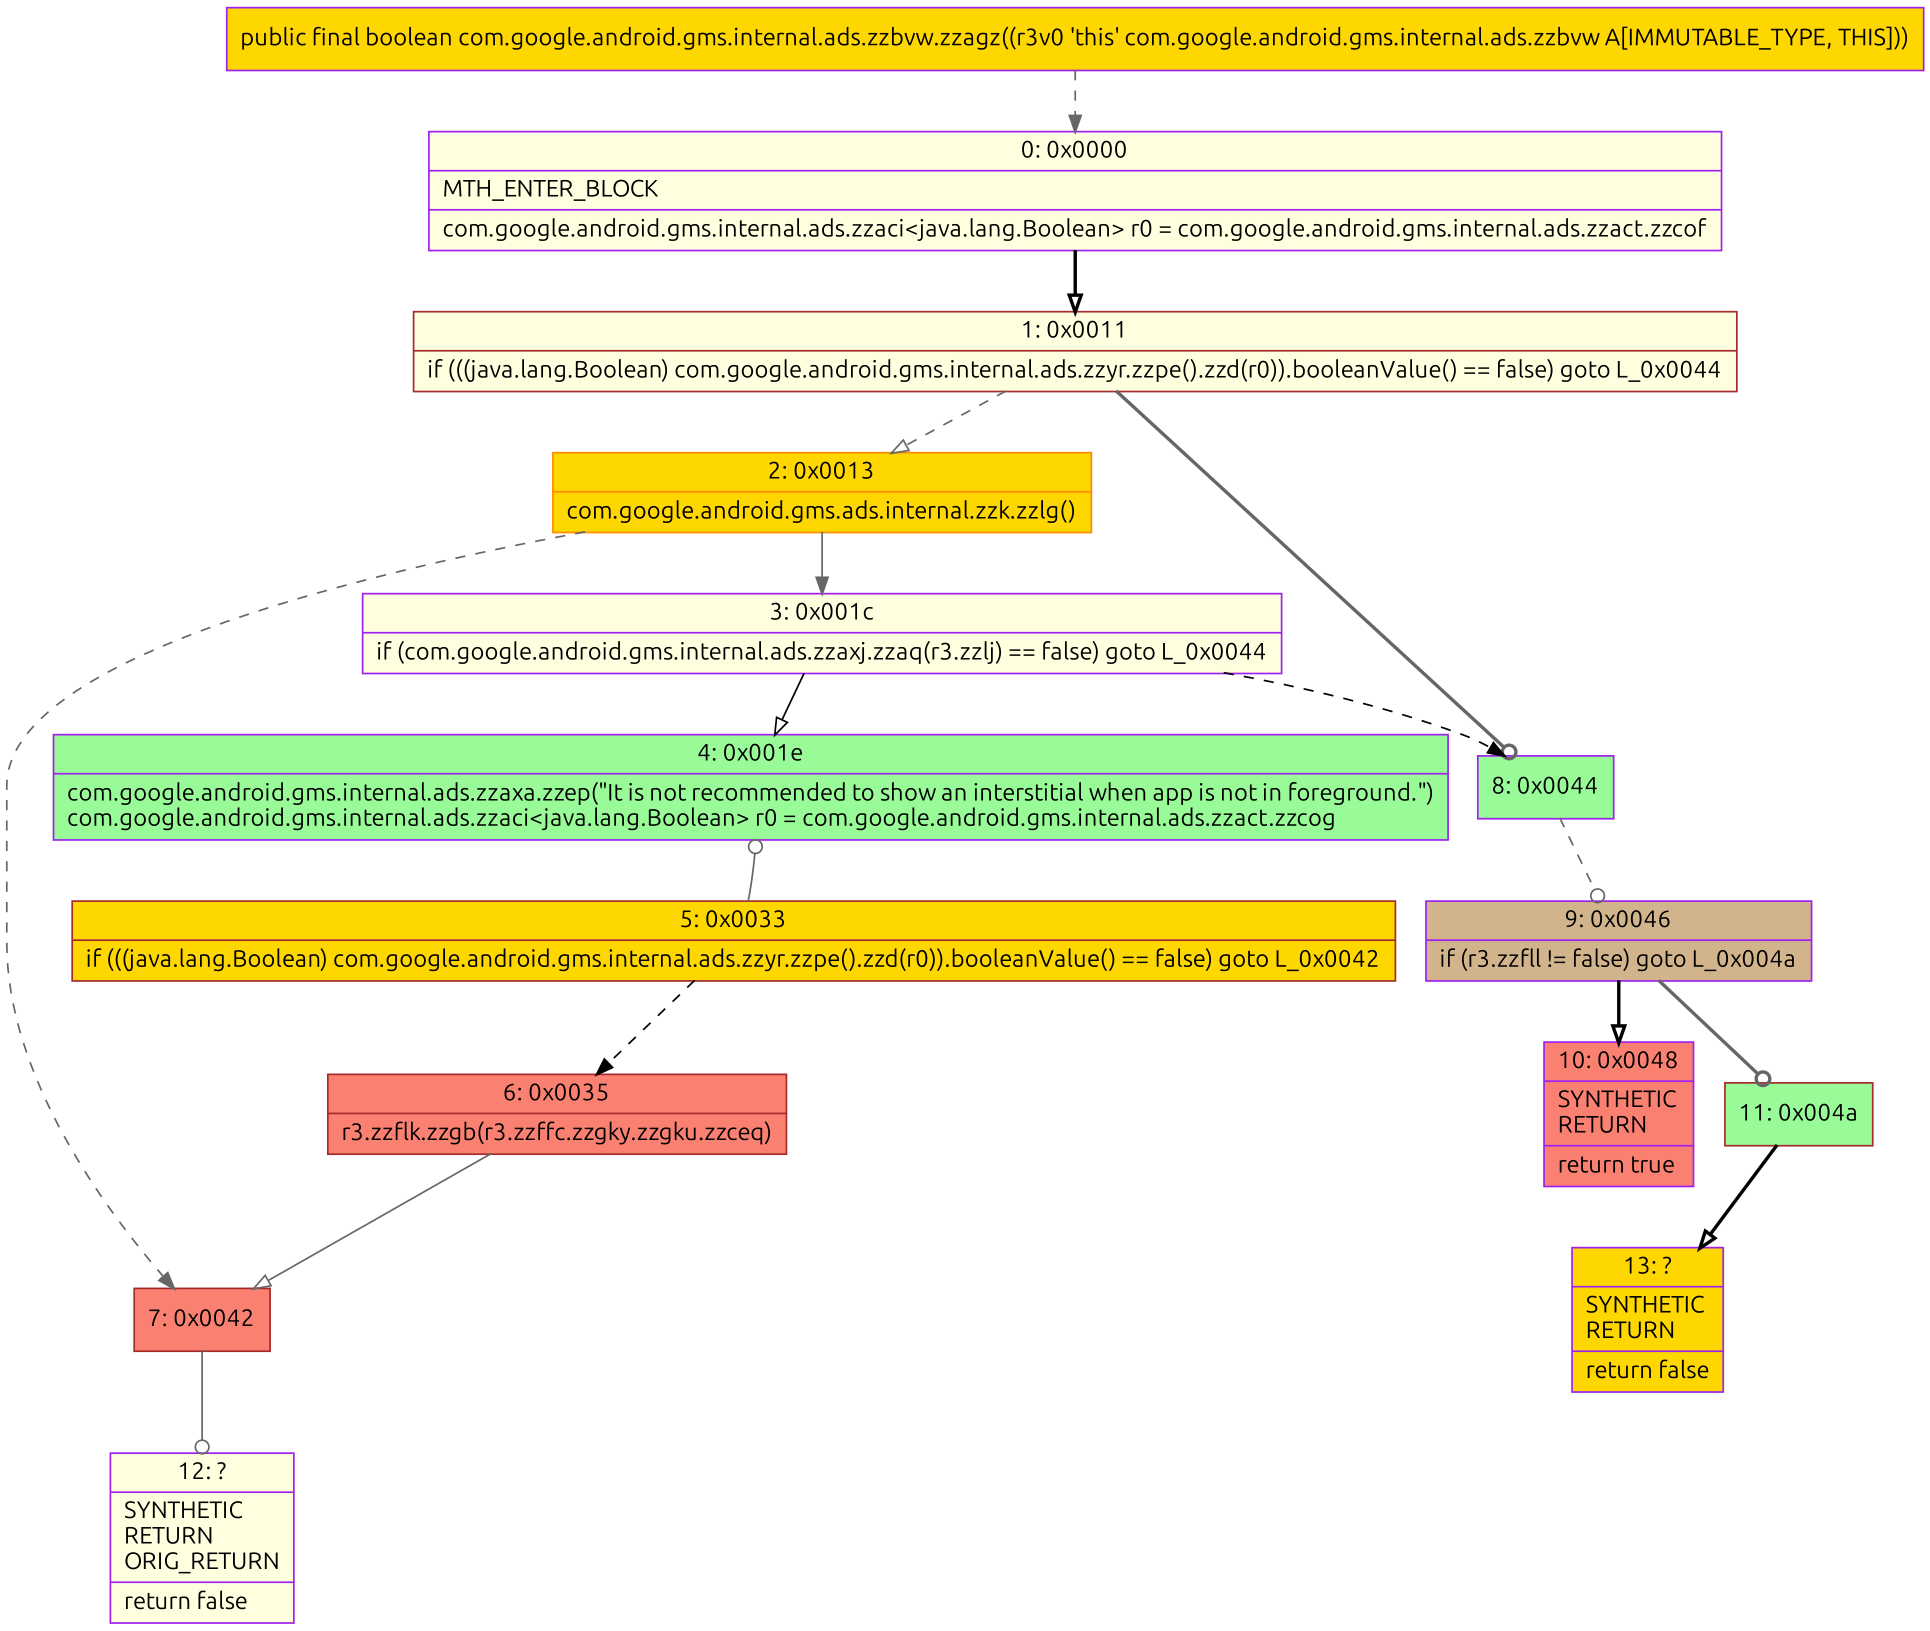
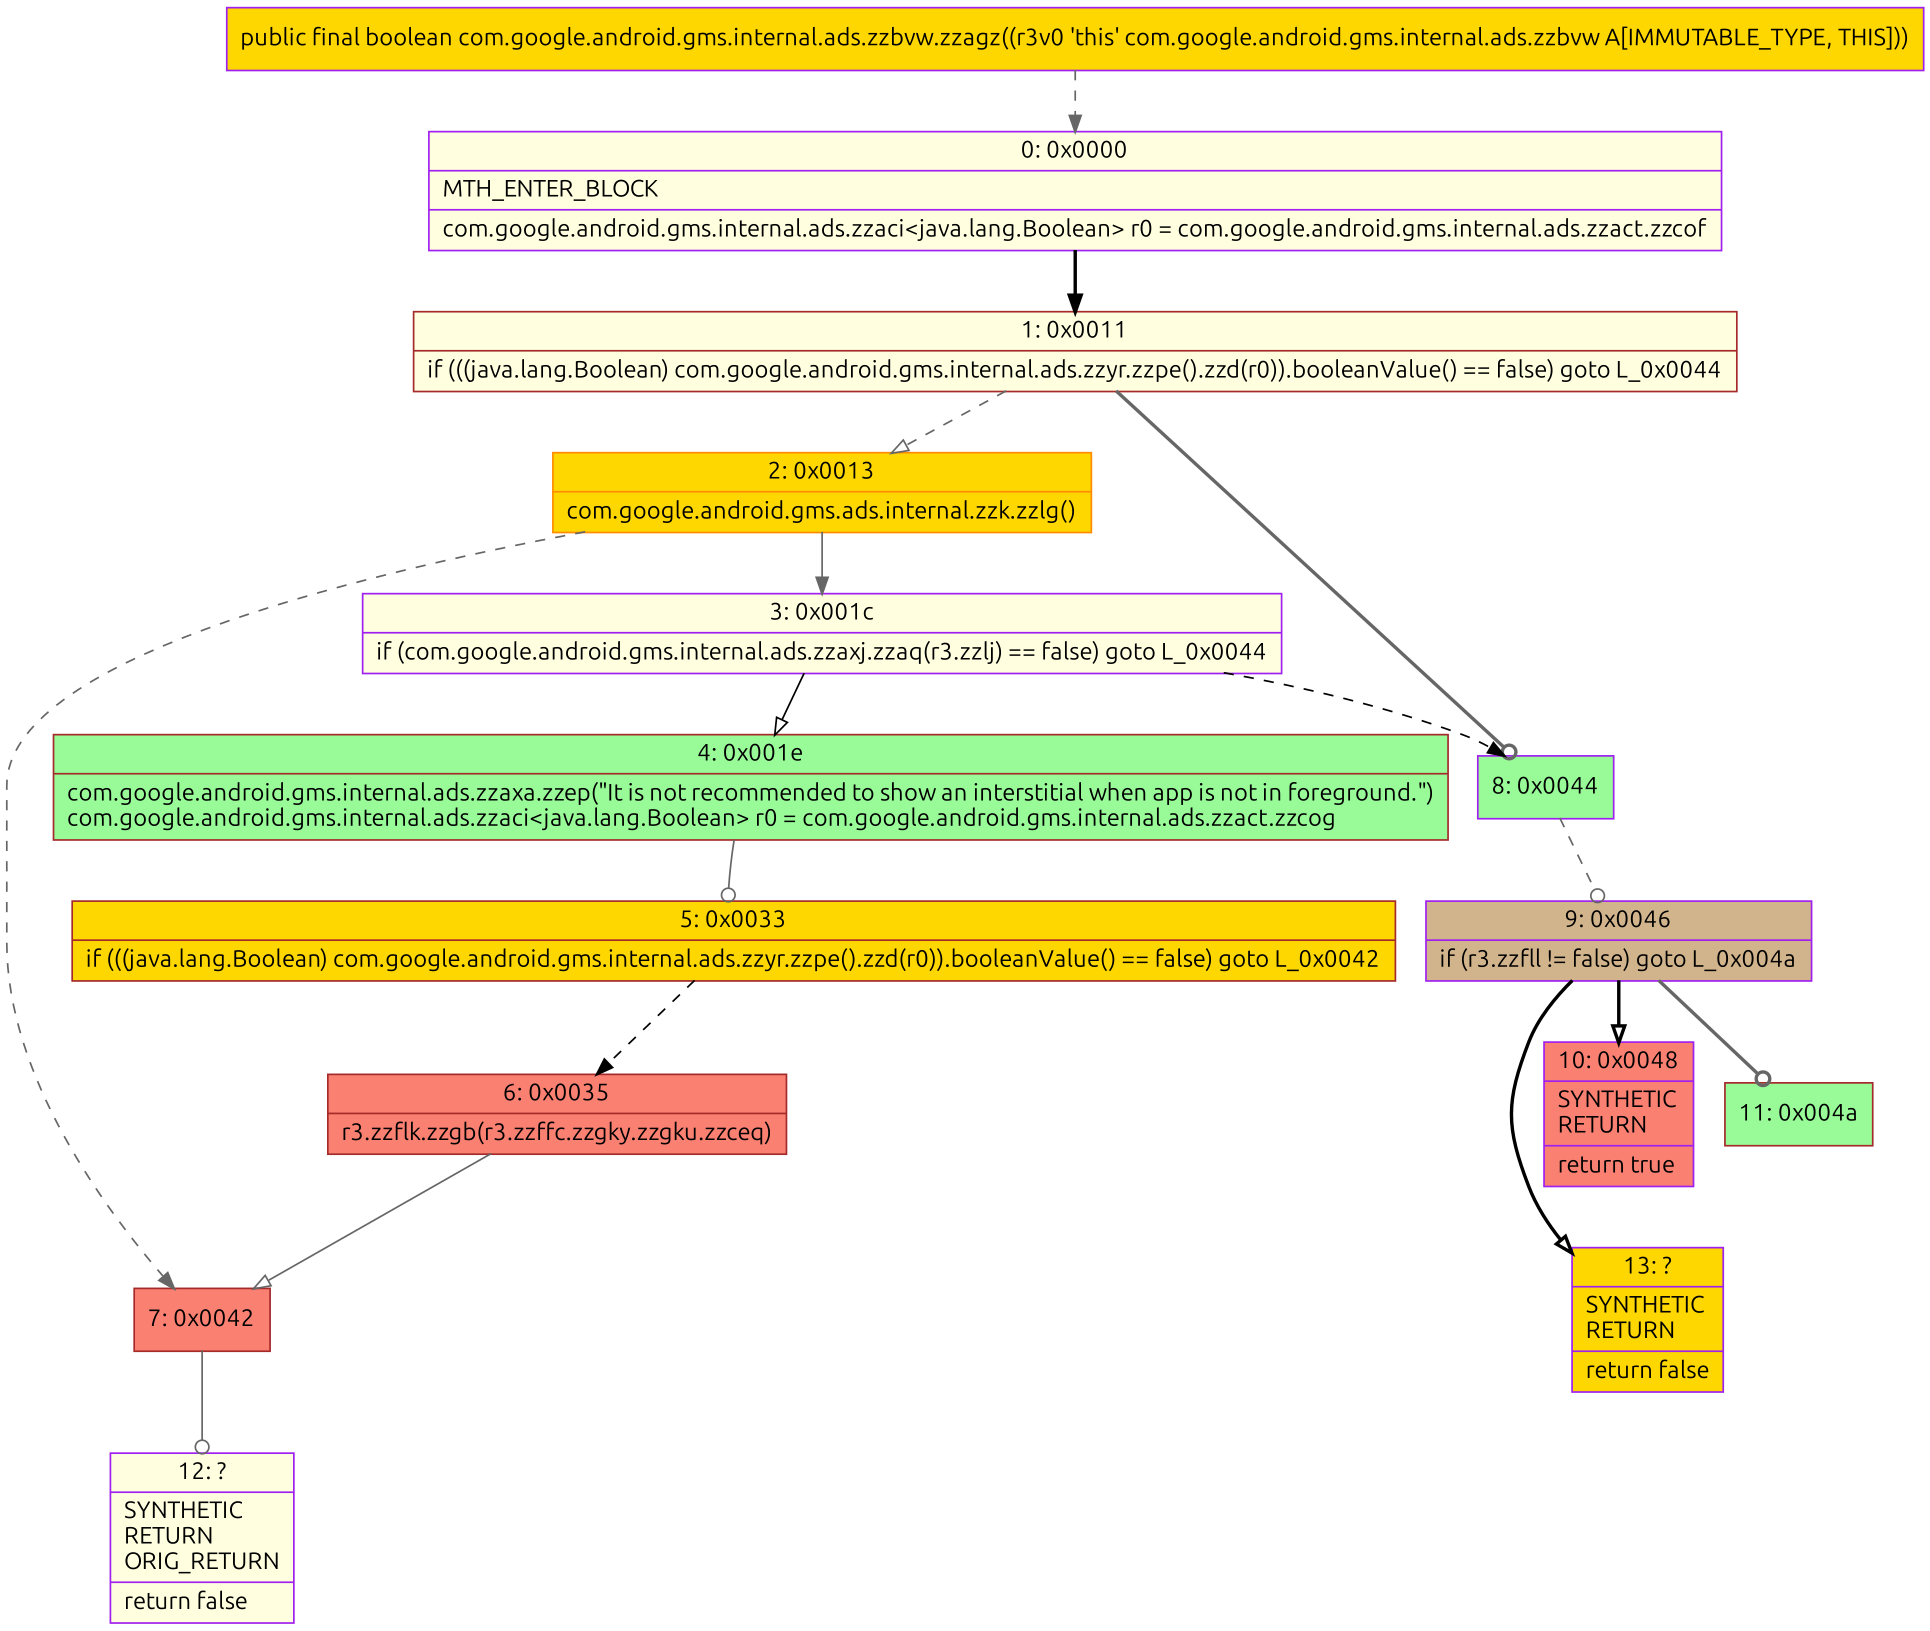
(1075, 273) -> (1075, 273)
(751, 787) -> (751, 787)
(752, 878) -> (731, 864)
(1744, 1190) -> (1512, 1107)
